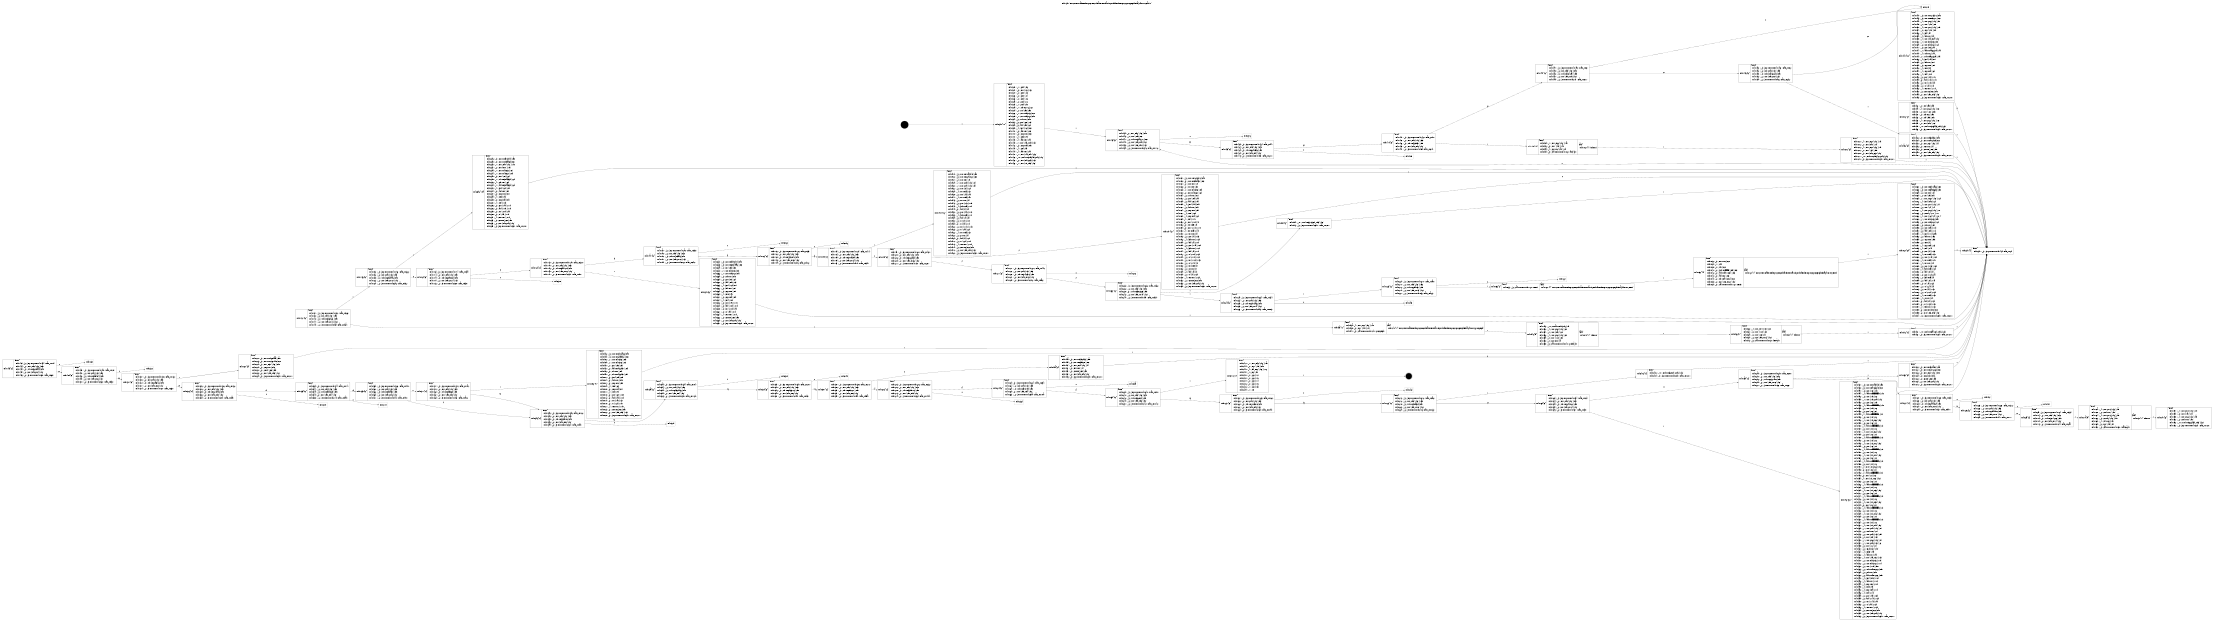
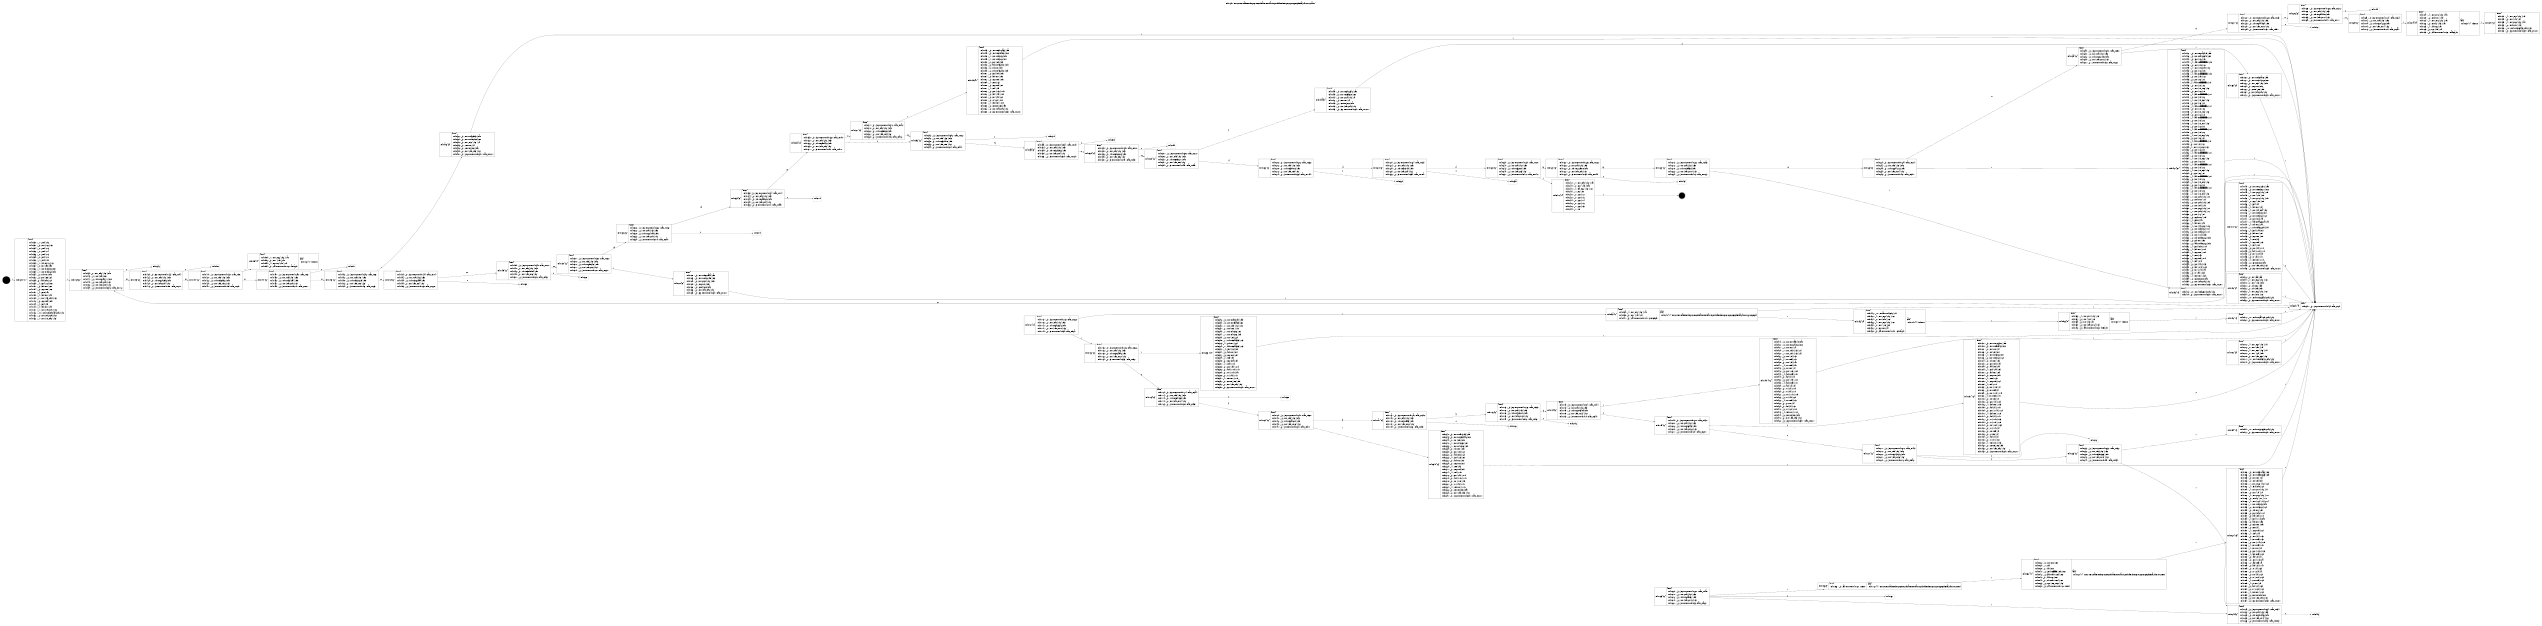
(1872, 57) -> (381, 280)
(1719, 149) -> none
(1327, 295) -> (1968, 606)
